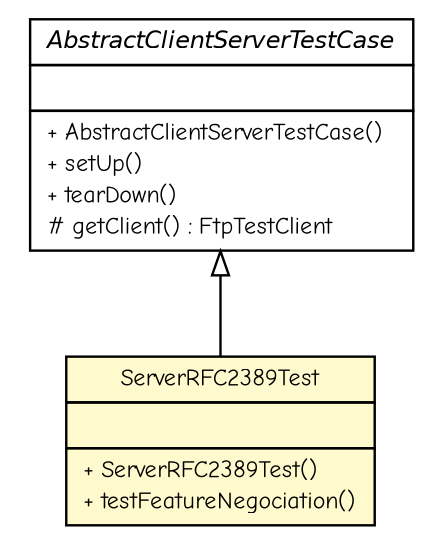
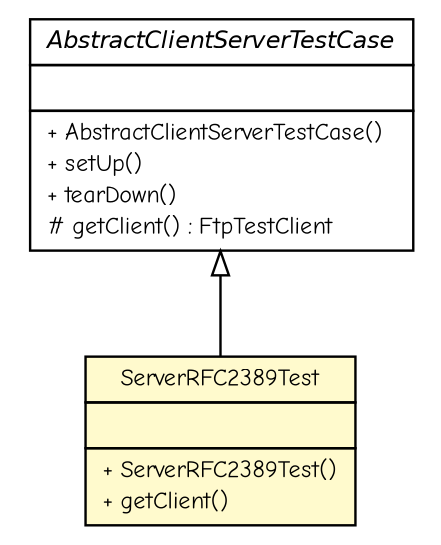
(220, 501) -> (166, 501)
